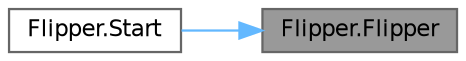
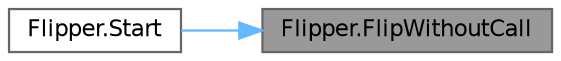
(360, 31) -> (407, 31)
